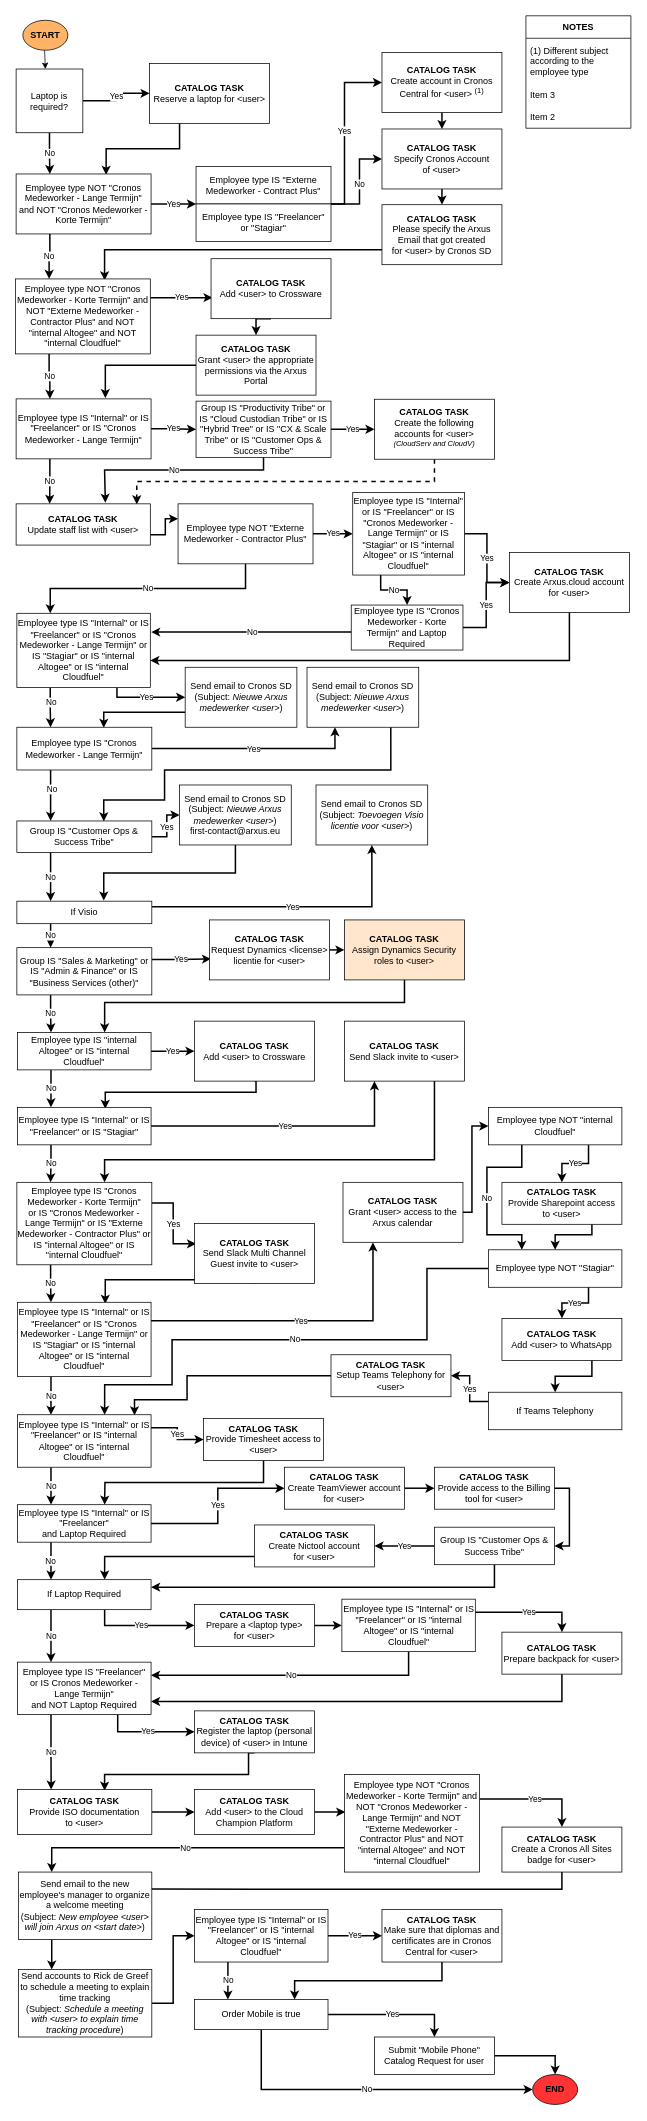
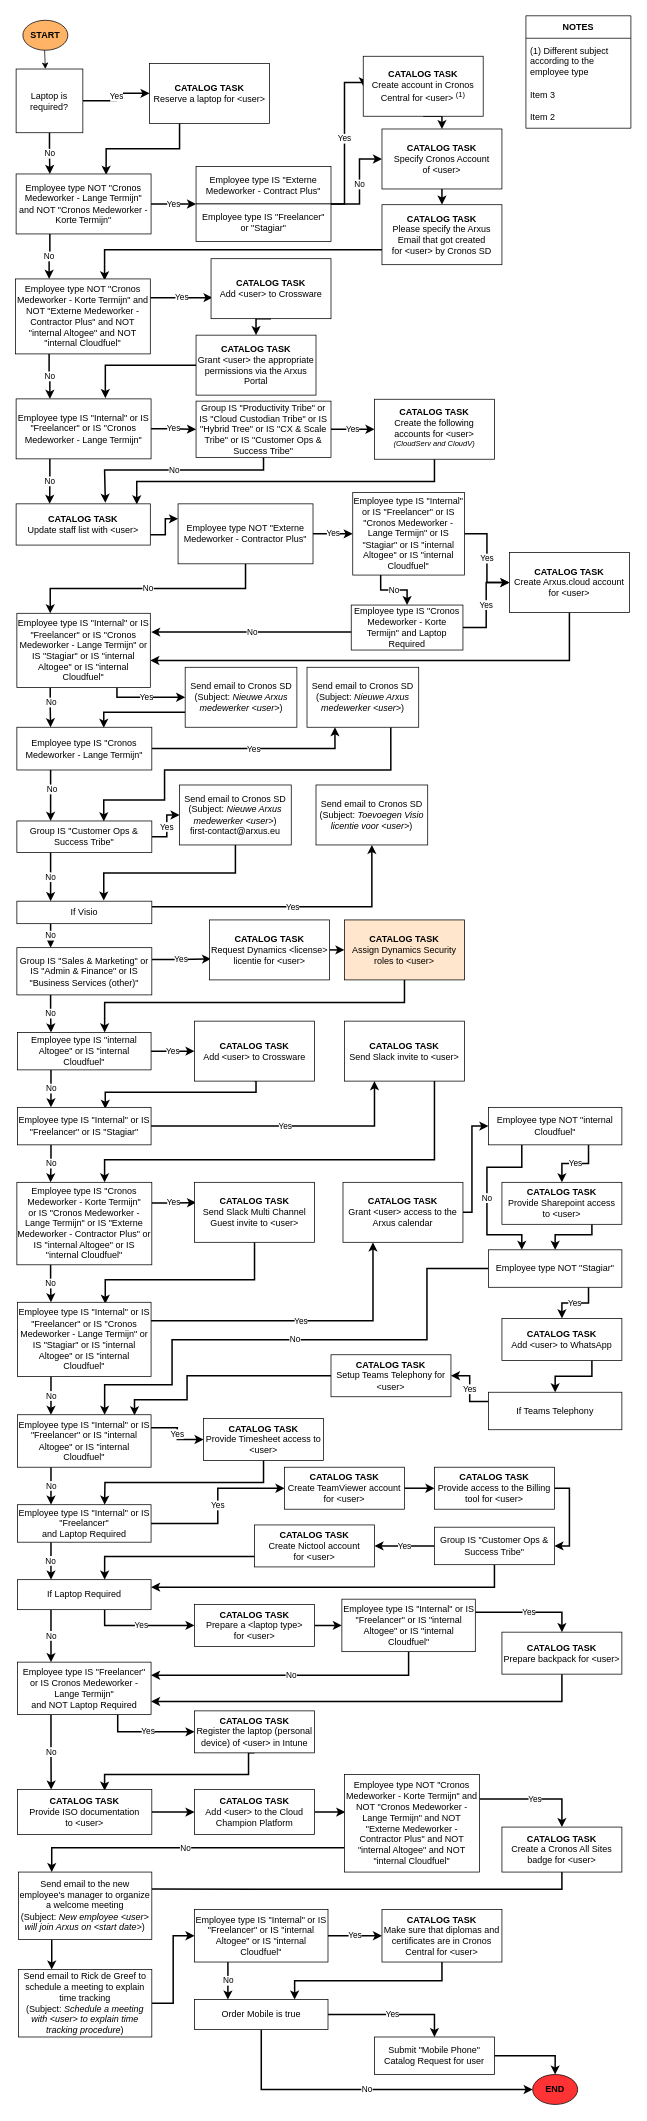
(442, 82) -> (423, 86)
(289, 481) -> (289, 481)
(255, 1254) -> (255, 1212)
(85, 2004) -> (85, 2004)
